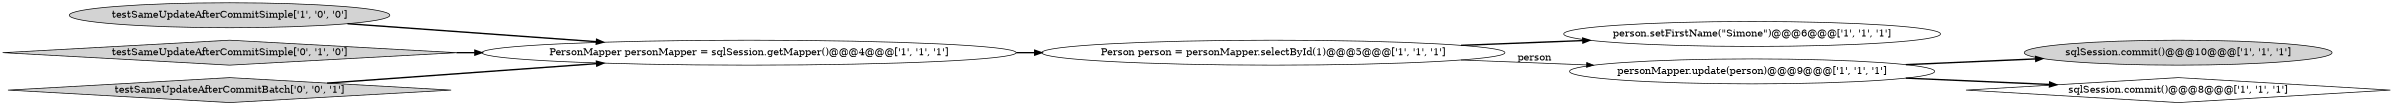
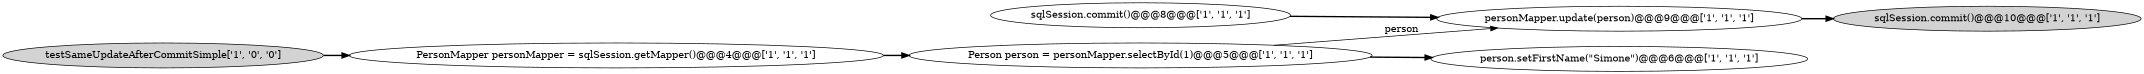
(230, 53) -> none
(1978, 81) -> (1360, 17)
(230, 90) -> none
(2178, 90) -> (1141, 15)
